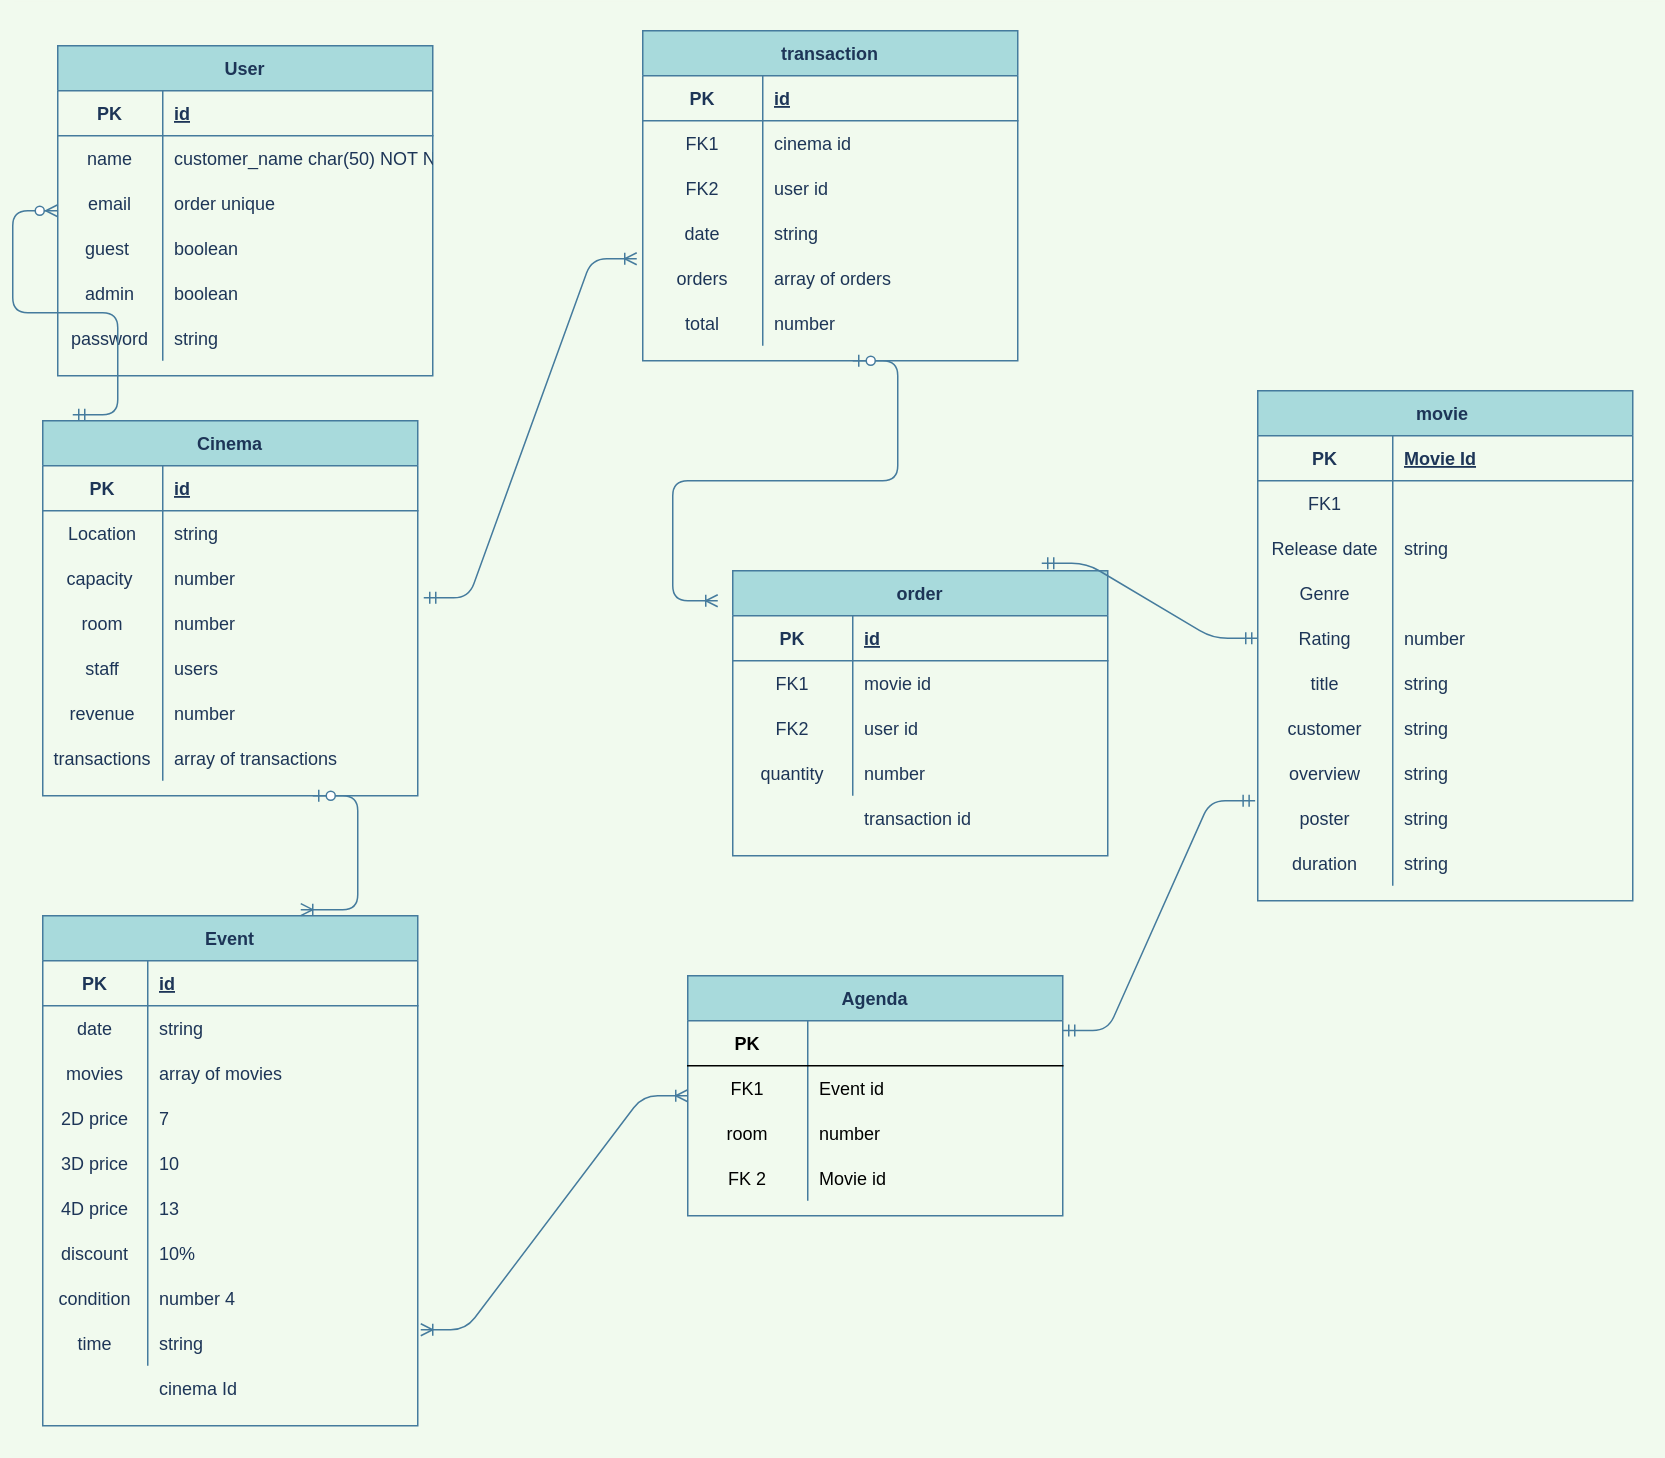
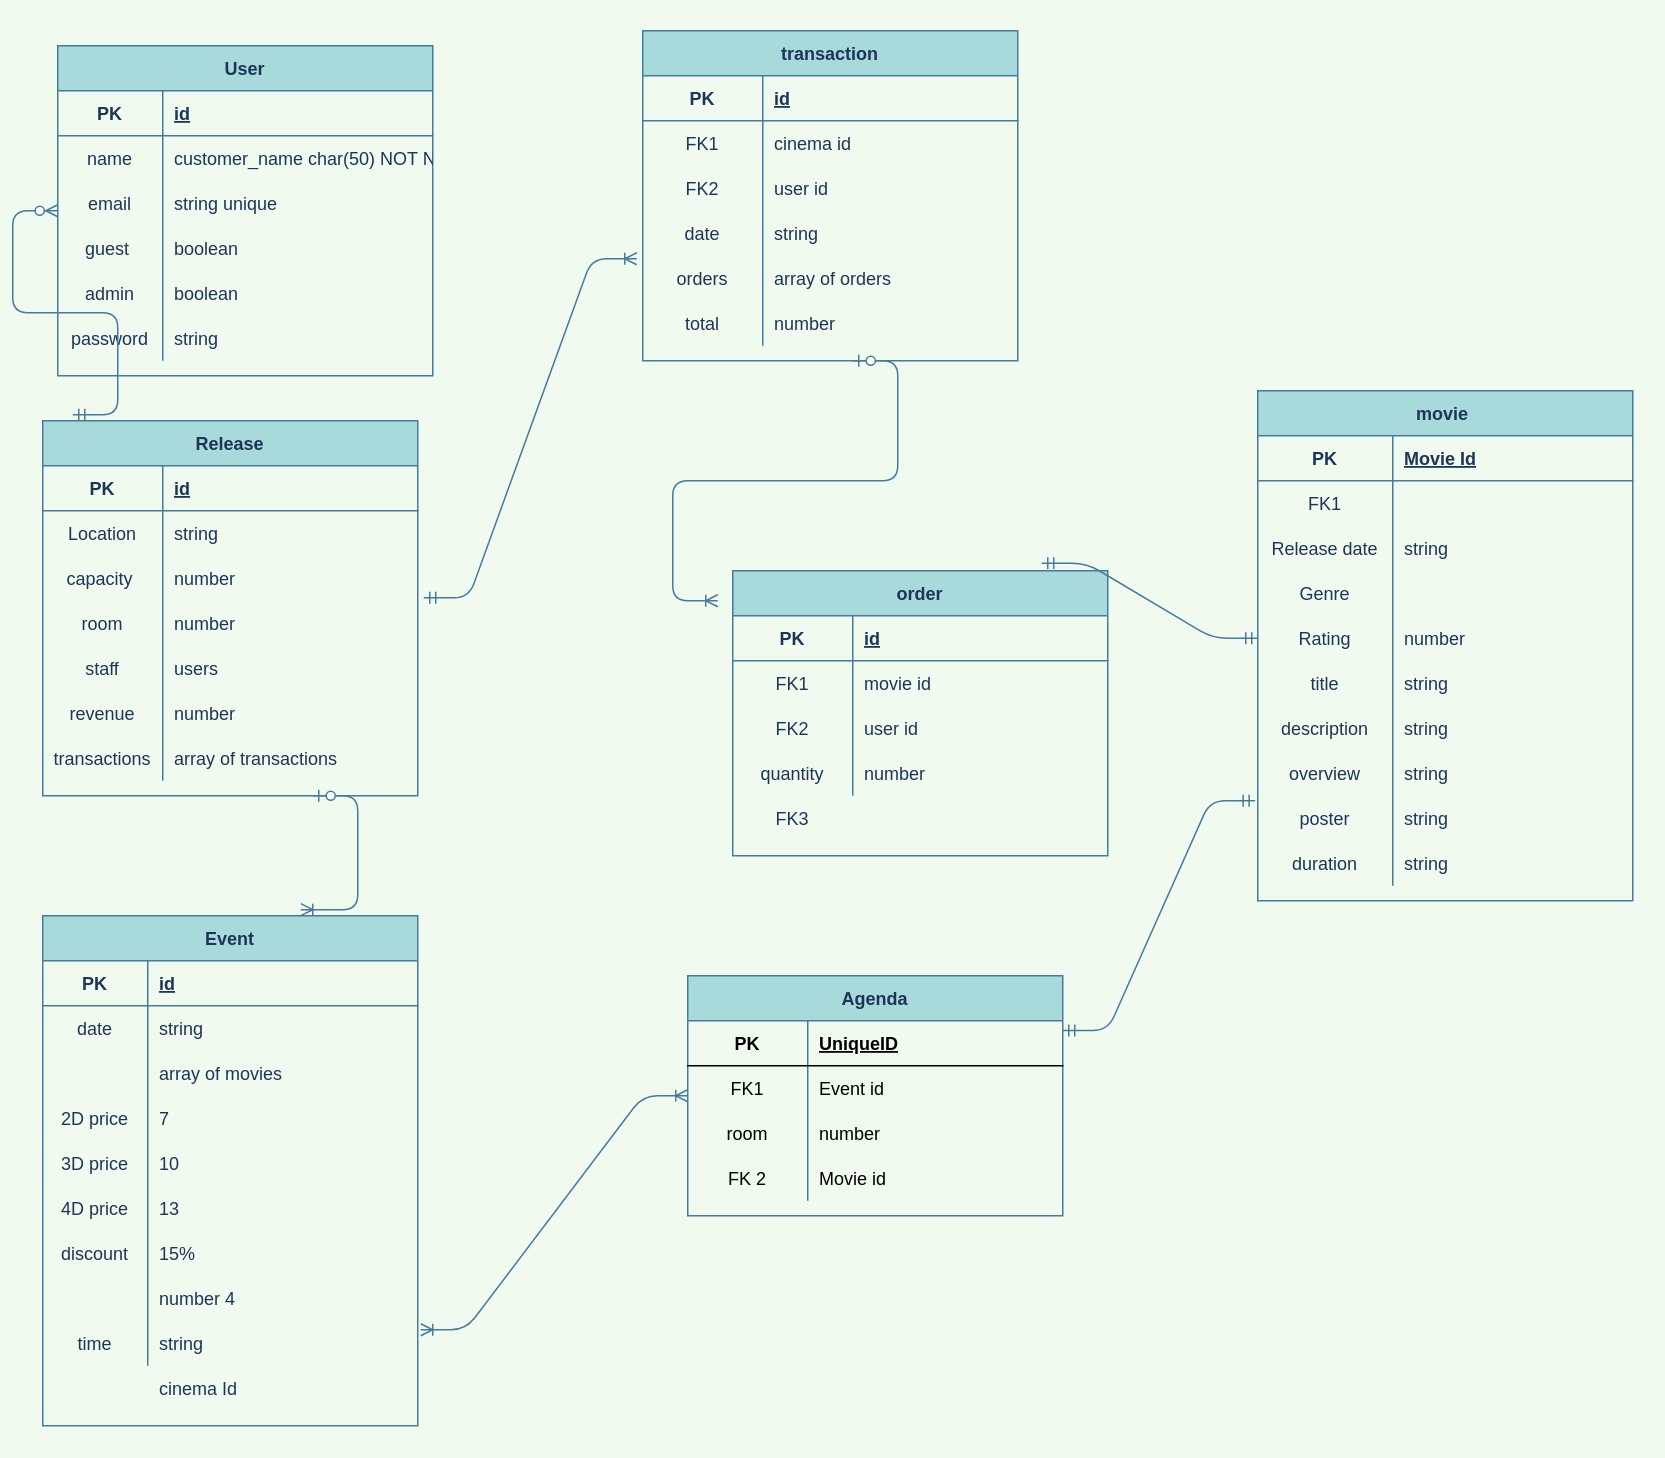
(230, 204) -> (233, 204)
(230, 444) -> (230, 444)
(1325, 729) -> (1325, 729)
none -> (793, 818)
(980, 818) -> none
none -> (935, 1043)
(95, 1073) -> none
(174, 1254) -> (174, 1254)
(95, 1298) -> none
